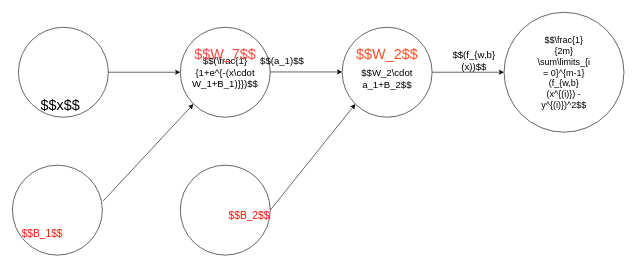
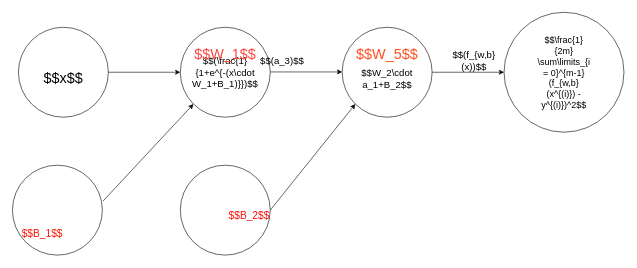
(225, 54) -> (225, 54)
(387, 54) -> (387, 54)
(282, 60) -> (282, 60)
(60, 105) -> (63, 78)
